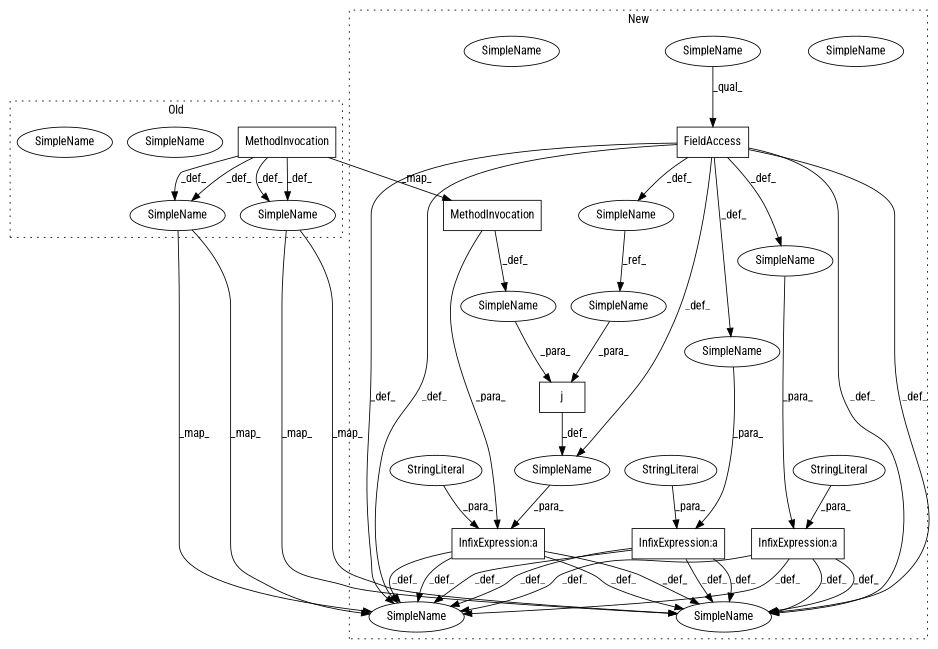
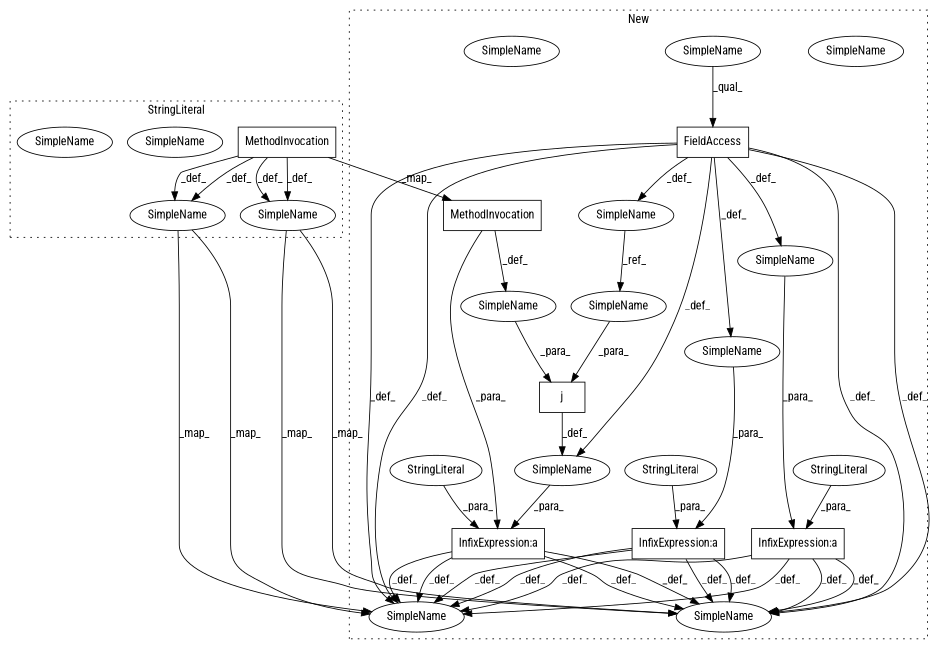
(176, 111) -> (176, 111)
